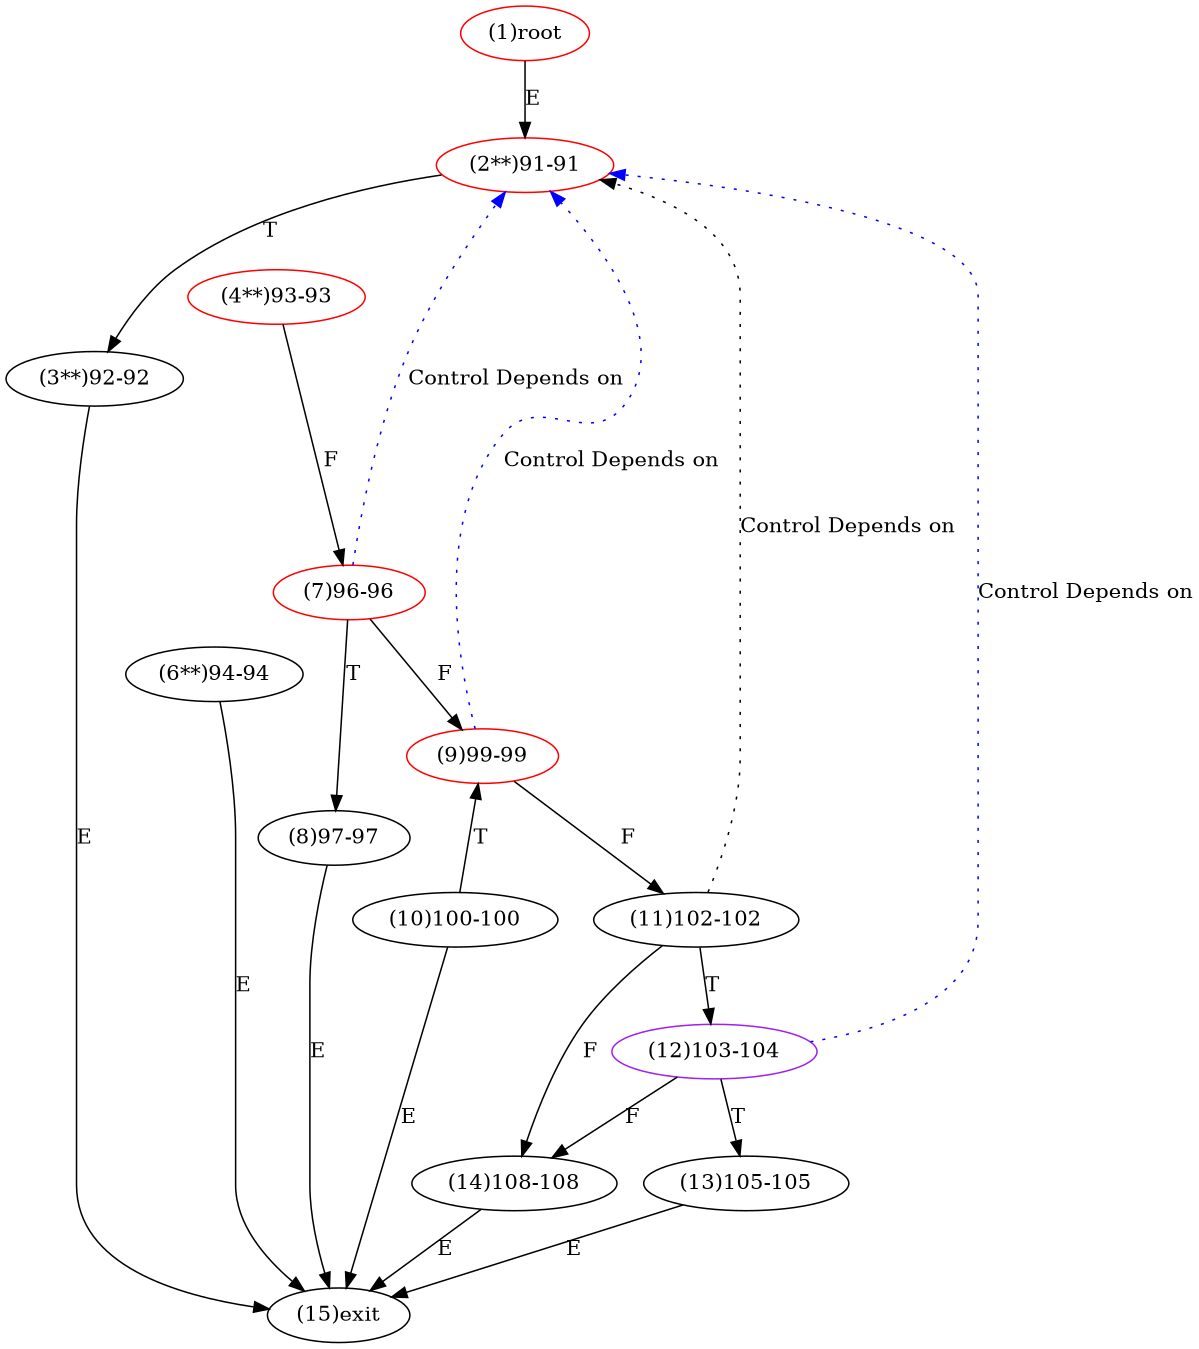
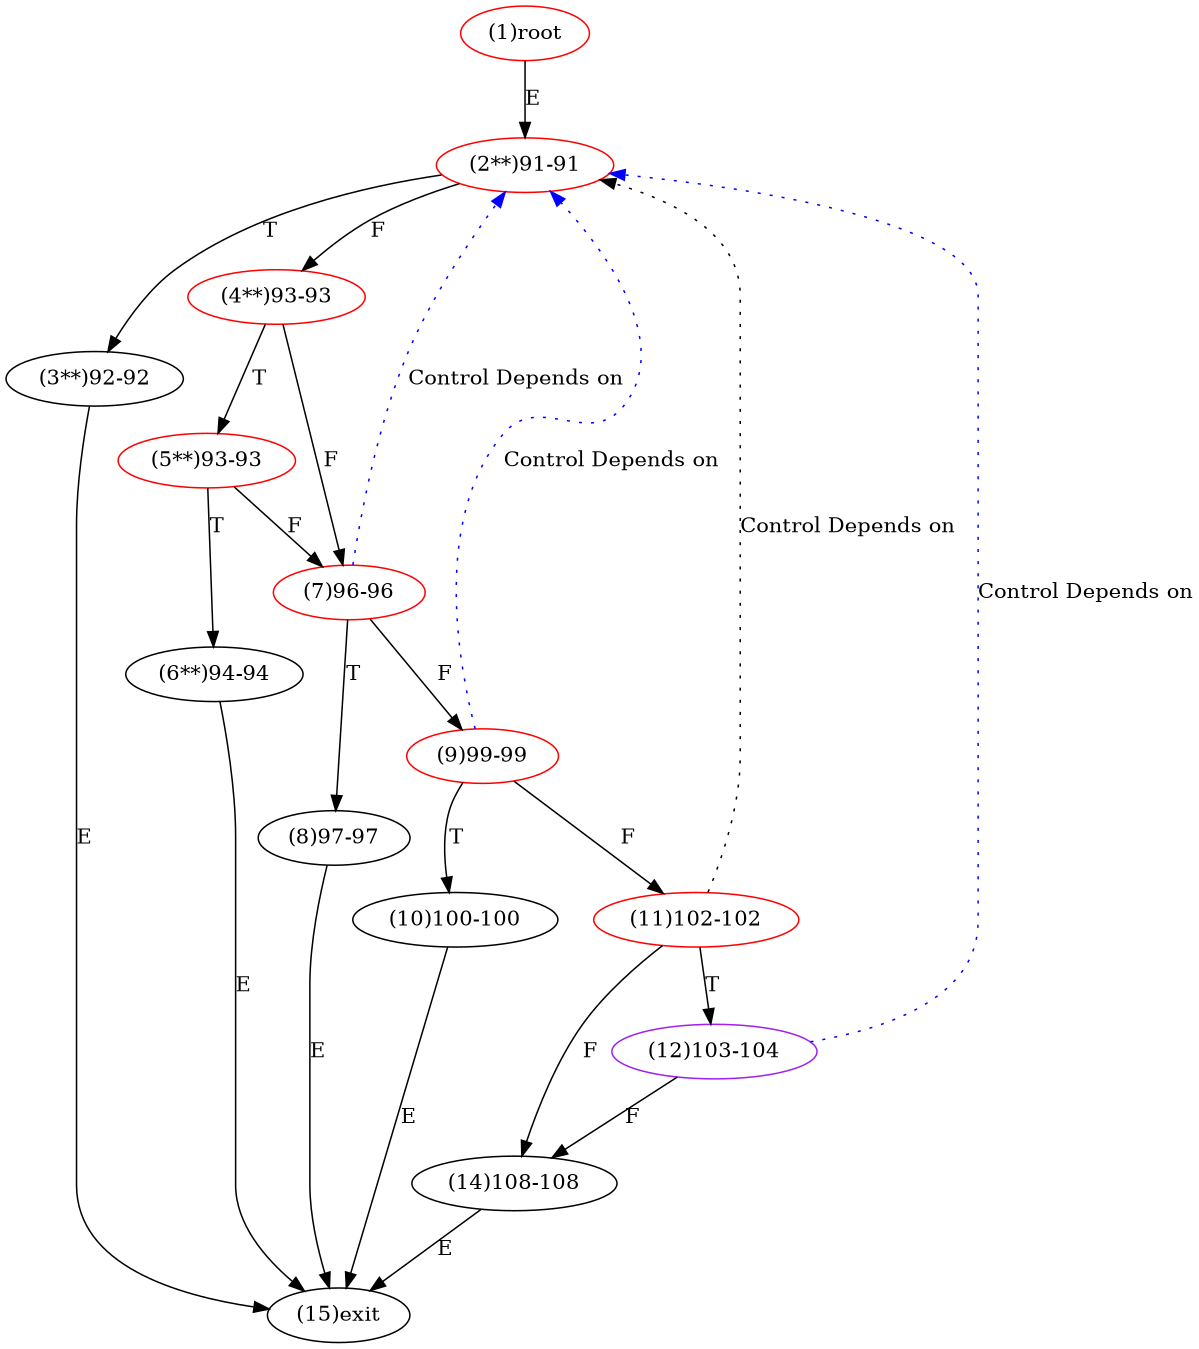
none -> (382, 214)
none -> (207, 461)
(468, 846) -> (446, 828)
(696, 920) -> (696, 920)
(746, 1183) -> none
